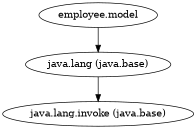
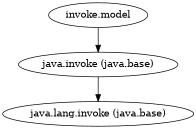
(98, 15) -> (98, 15)
(98, 64) -> (98, 64)
